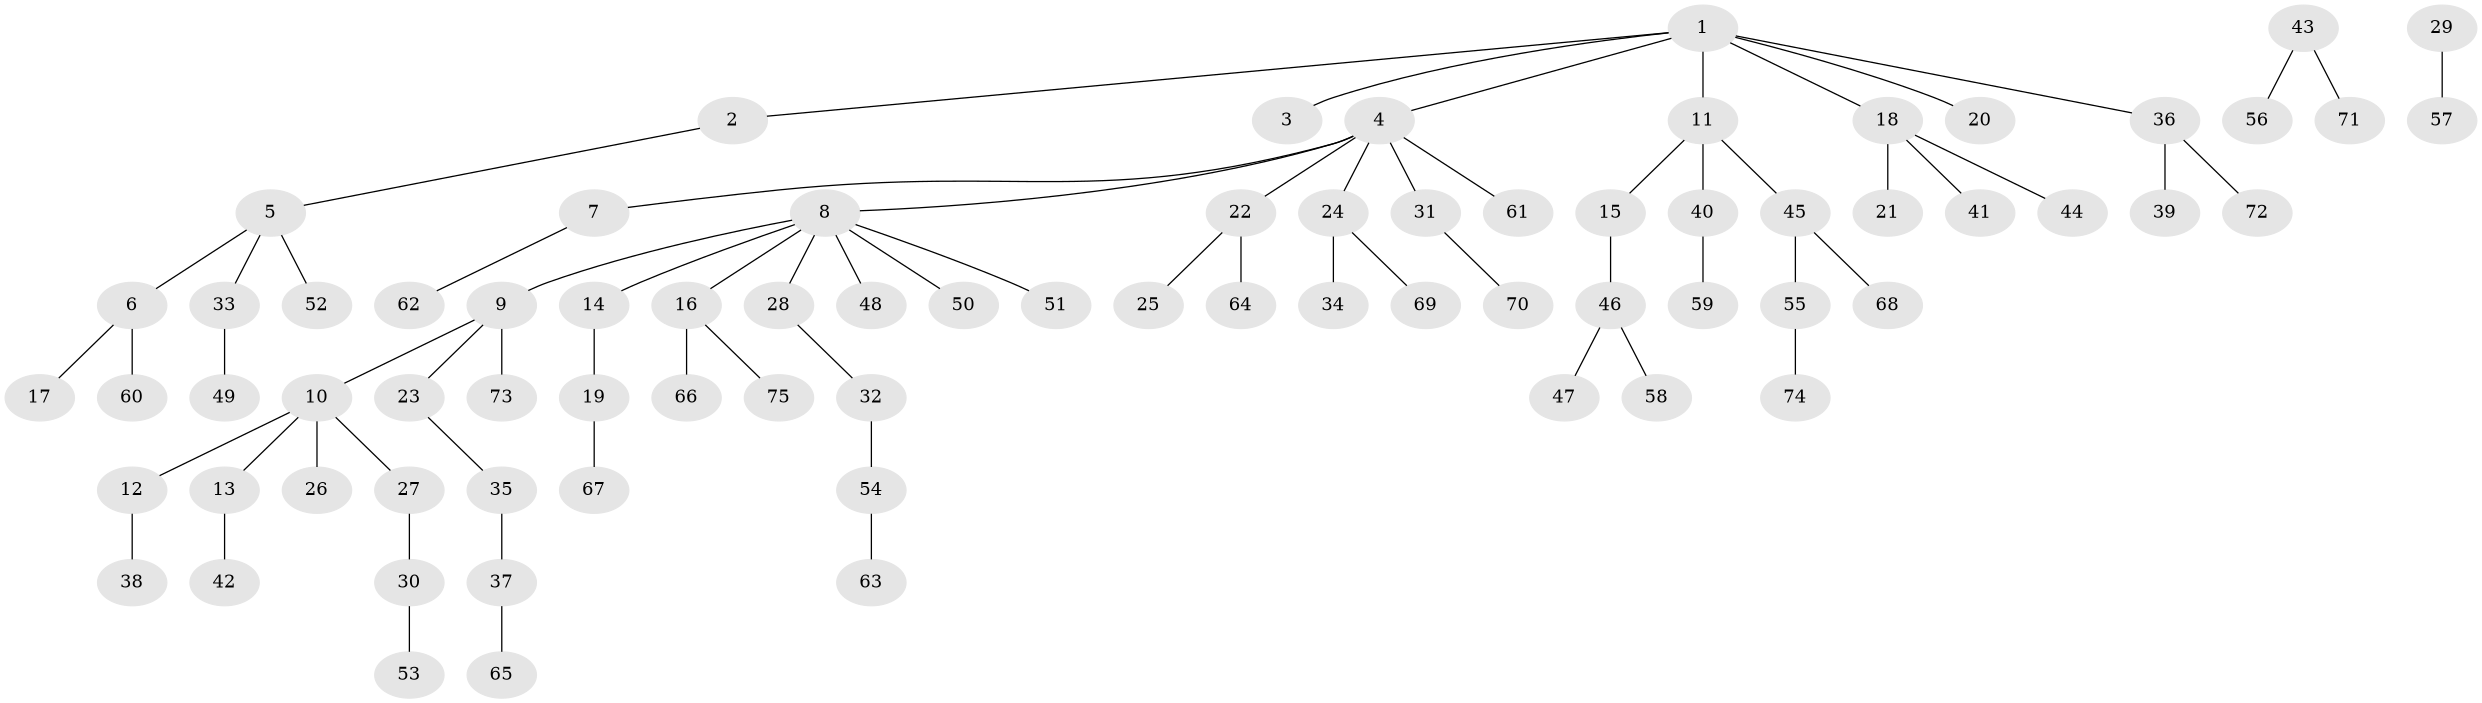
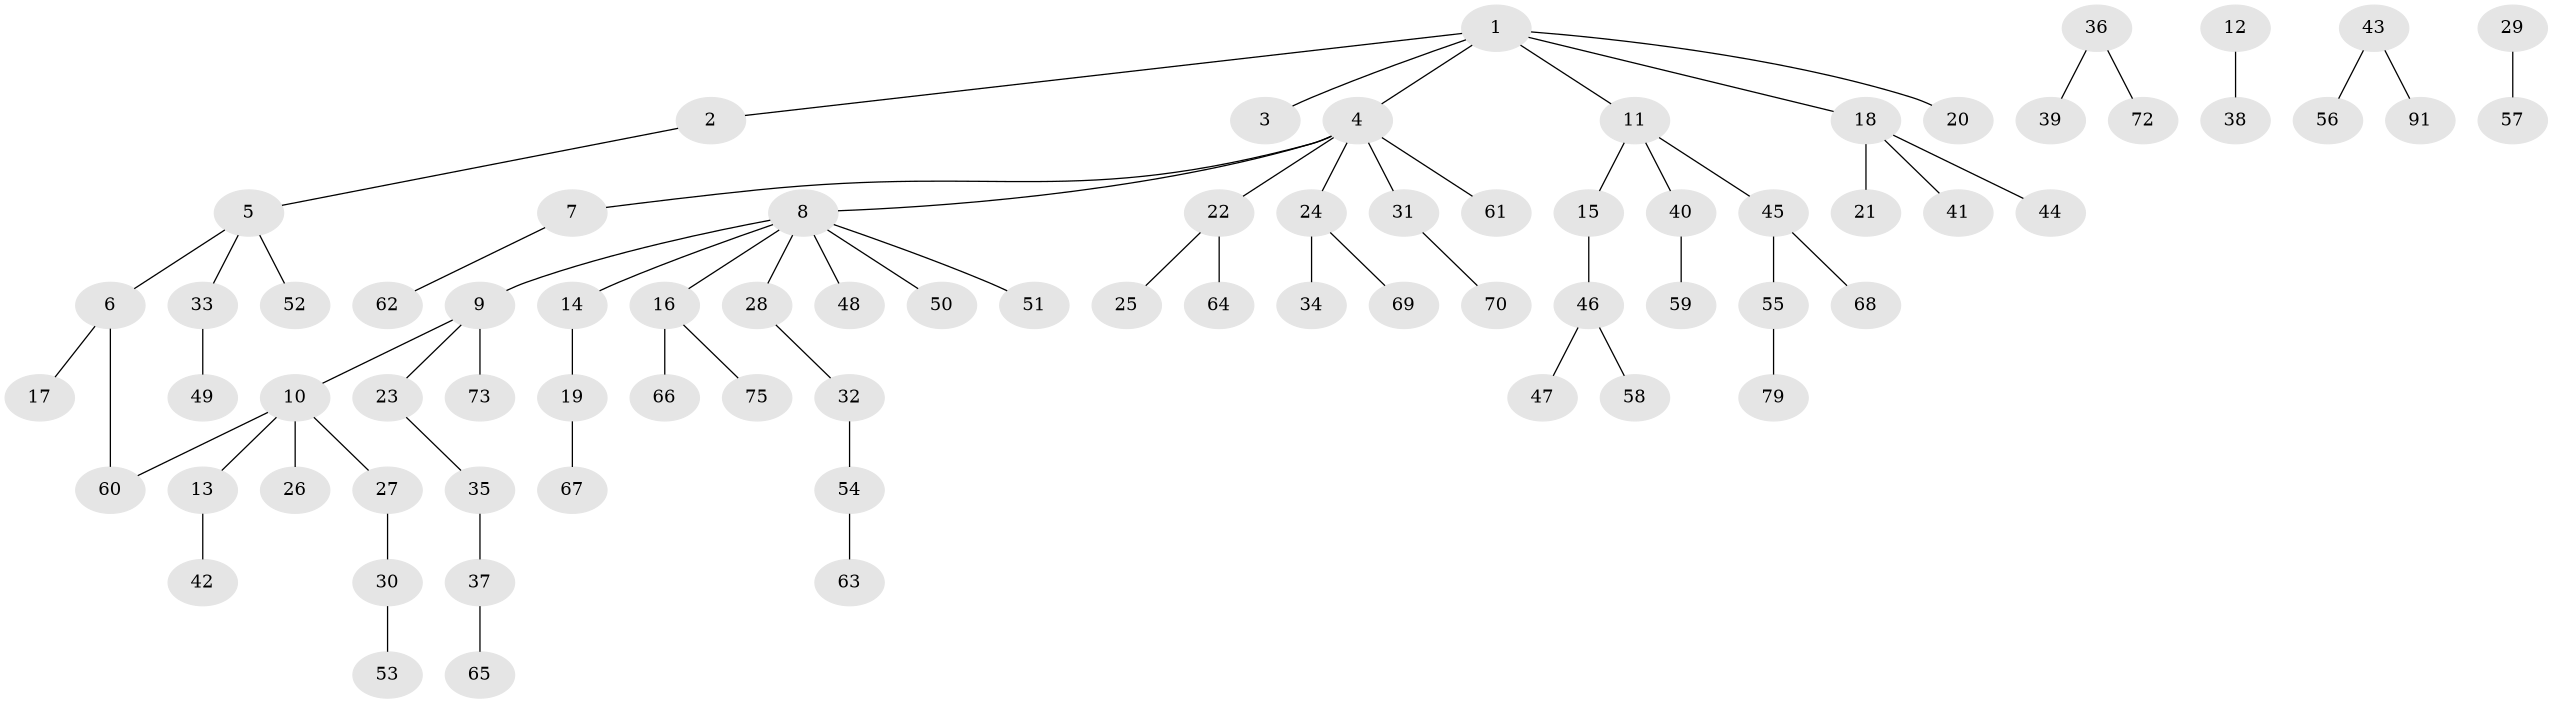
(1934, 74) -> none
(2350, 121) -> (2420, 121)
(1795, 398) -> (1774, 398)
(225, 444) -> (203, 444)
